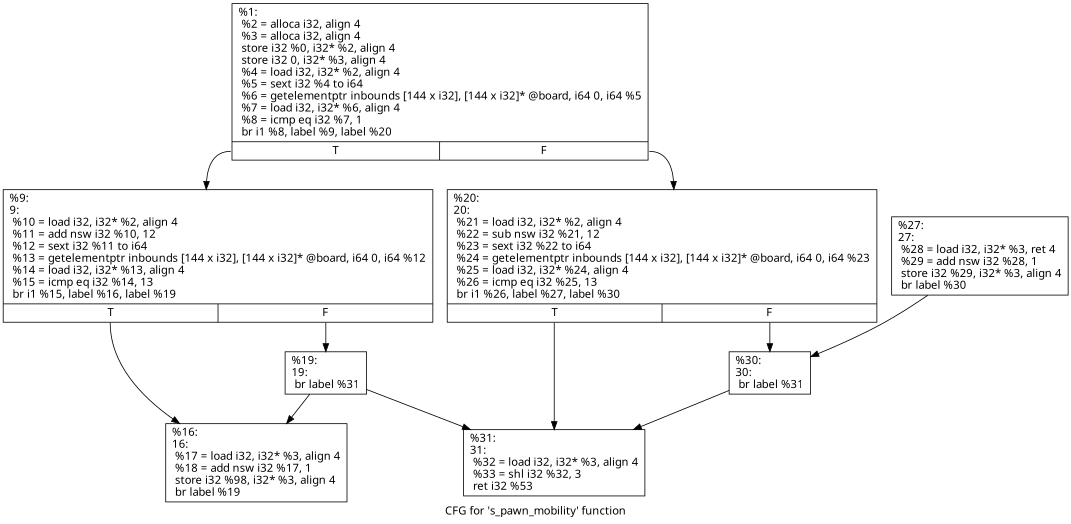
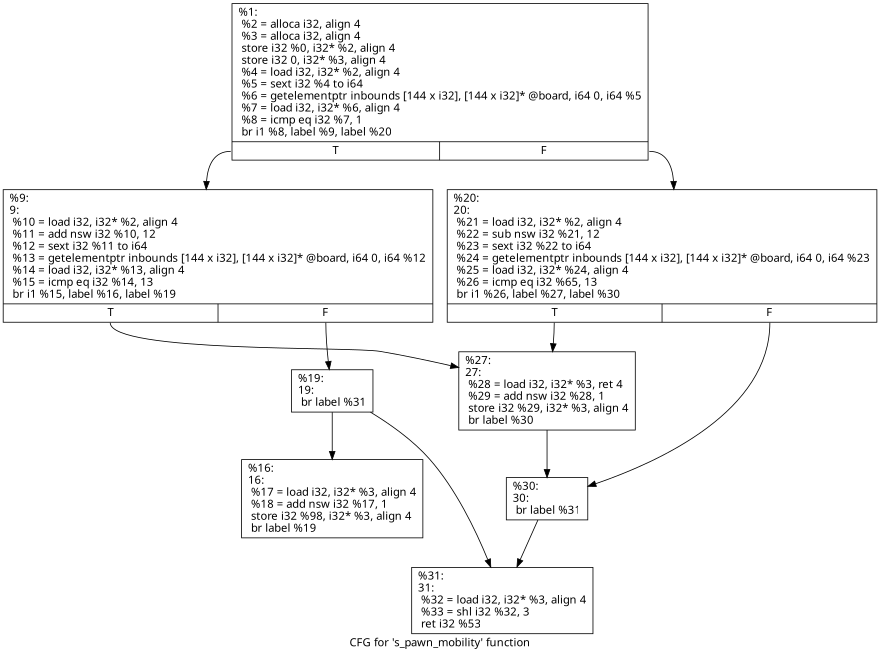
(526, 282) -> (526, 282)
(554, 372) -> (554, 333)
(130, 378) -> (279, 348)
